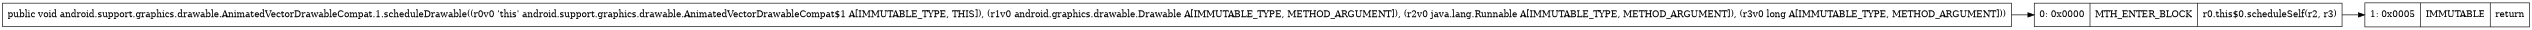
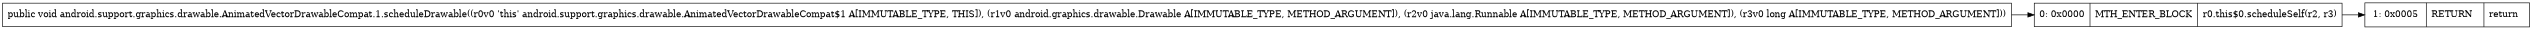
(2455, 15) -> (2452, 15)
